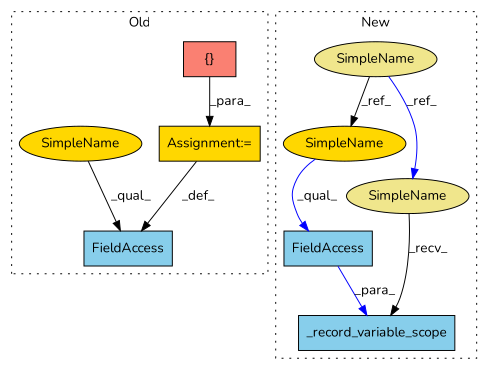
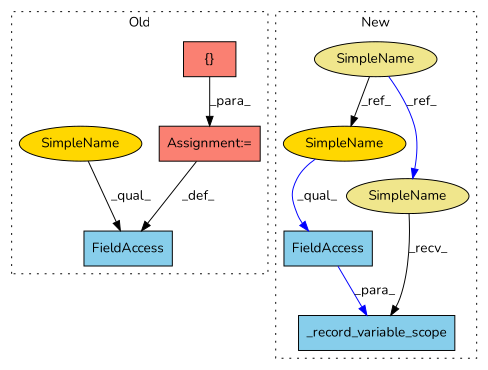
(210, 144) -> (210, 144)
